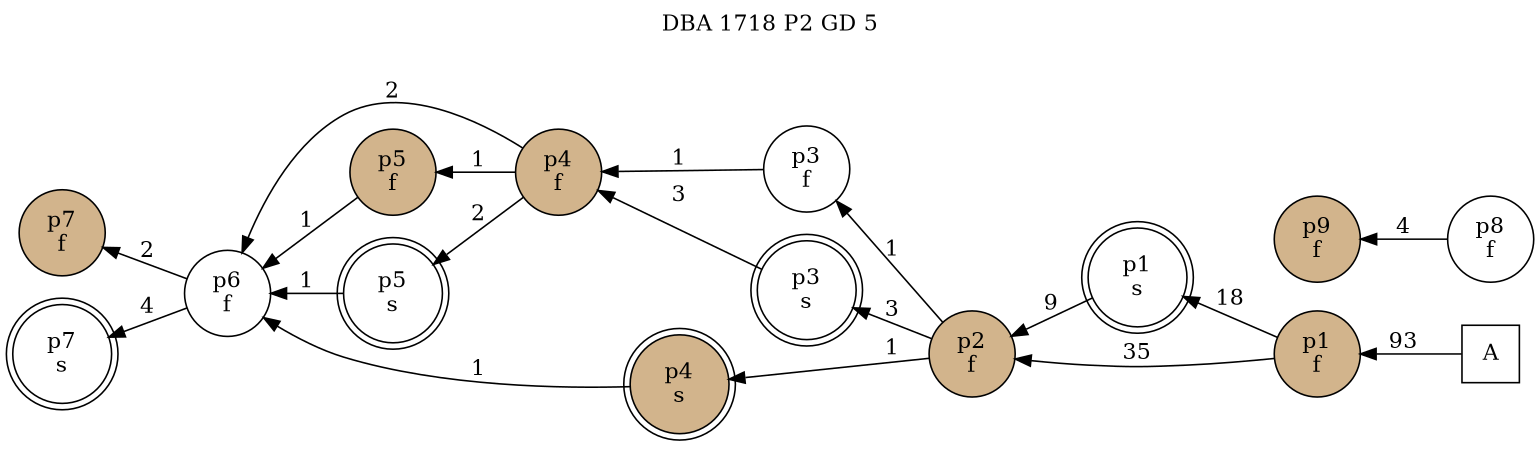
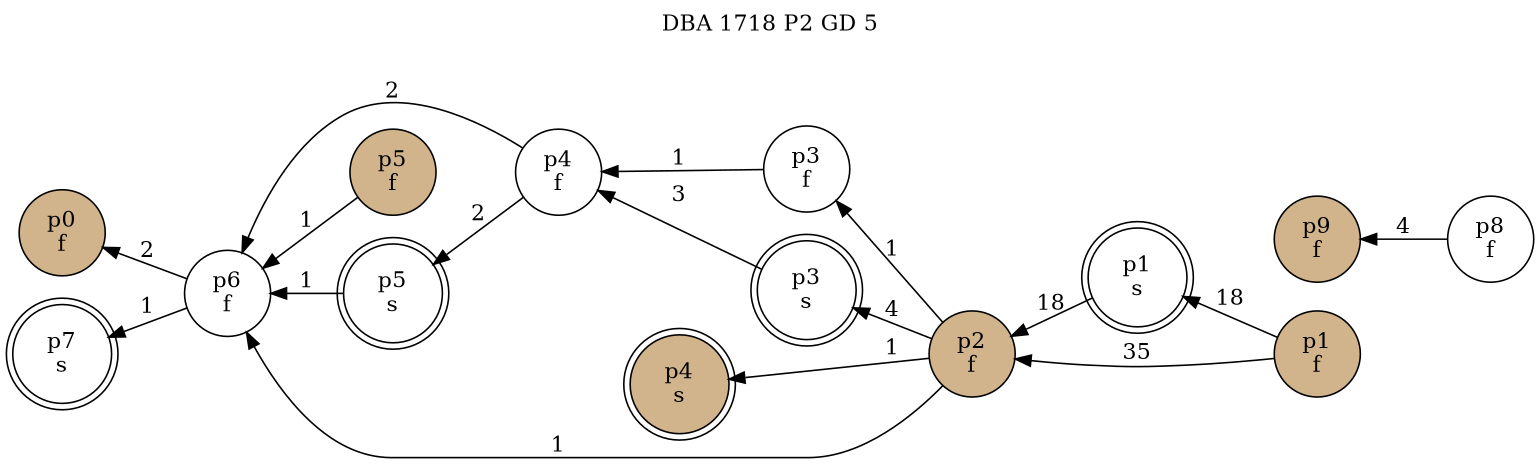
(484, 172) -> none
(559, 172) -> (559, 172)
(62, 233) -> (62, 233)
(1052, 304) -> (1052, 304)
(148, 307) -> (148, 307)
(893, 310) -> (893, 310)
(1491, 354) -> none
(449, 379) -> (586, 458)
